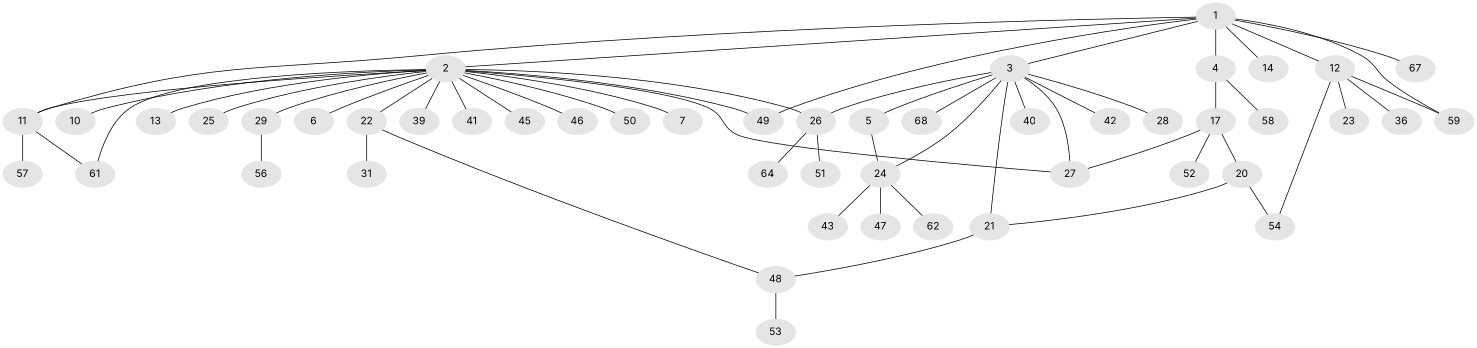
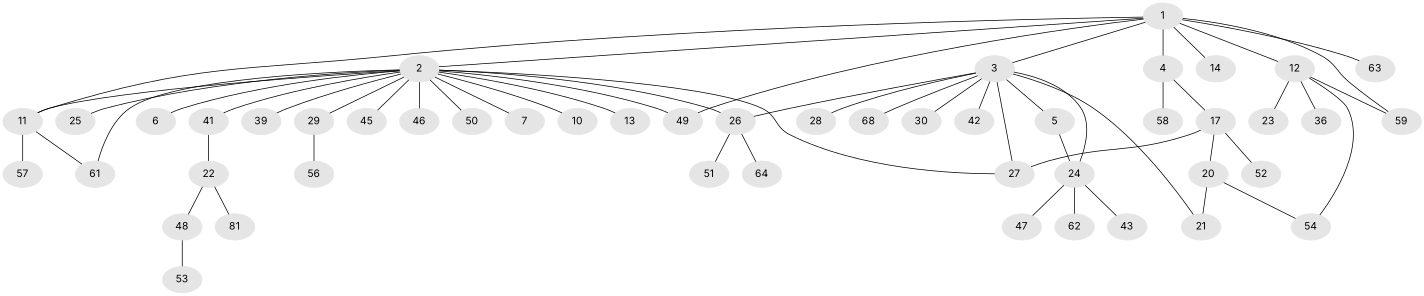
(1416, 69) -> (1375, 69)
(406, 95) -> (209, 148)
(1030, 122) -> (922, 122)
(367, 174) -> (235, 227)
(885, 259) -> none
